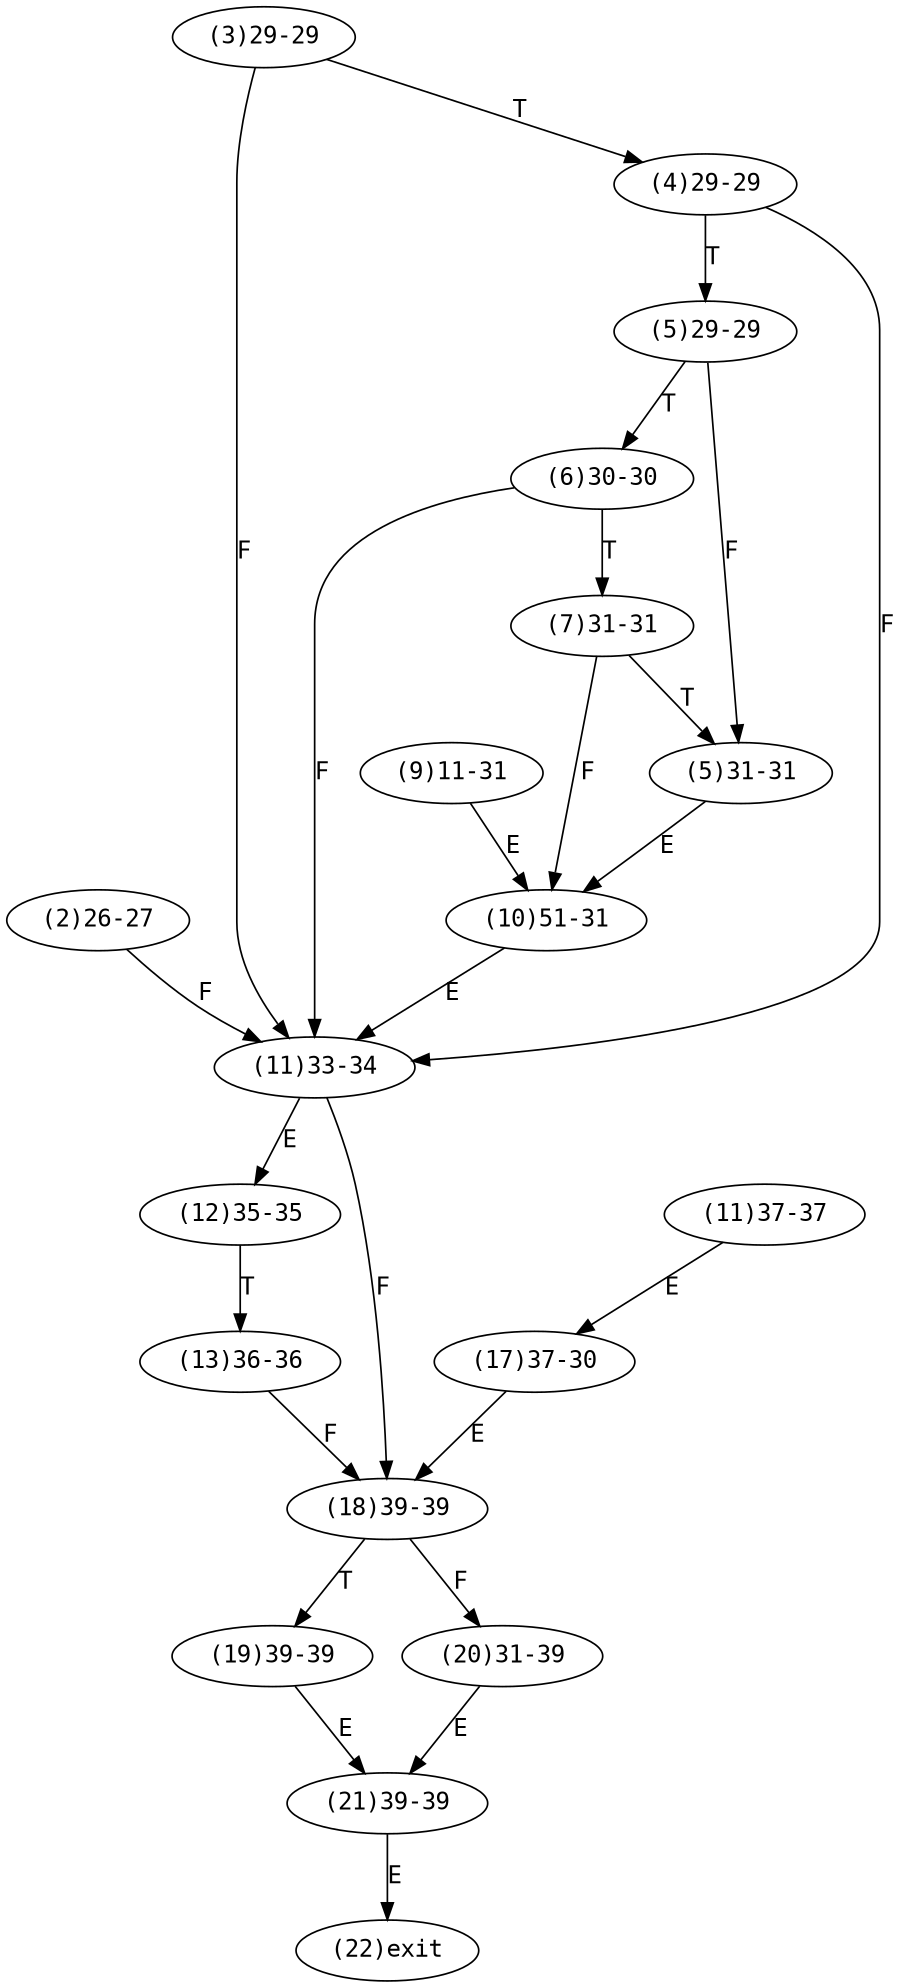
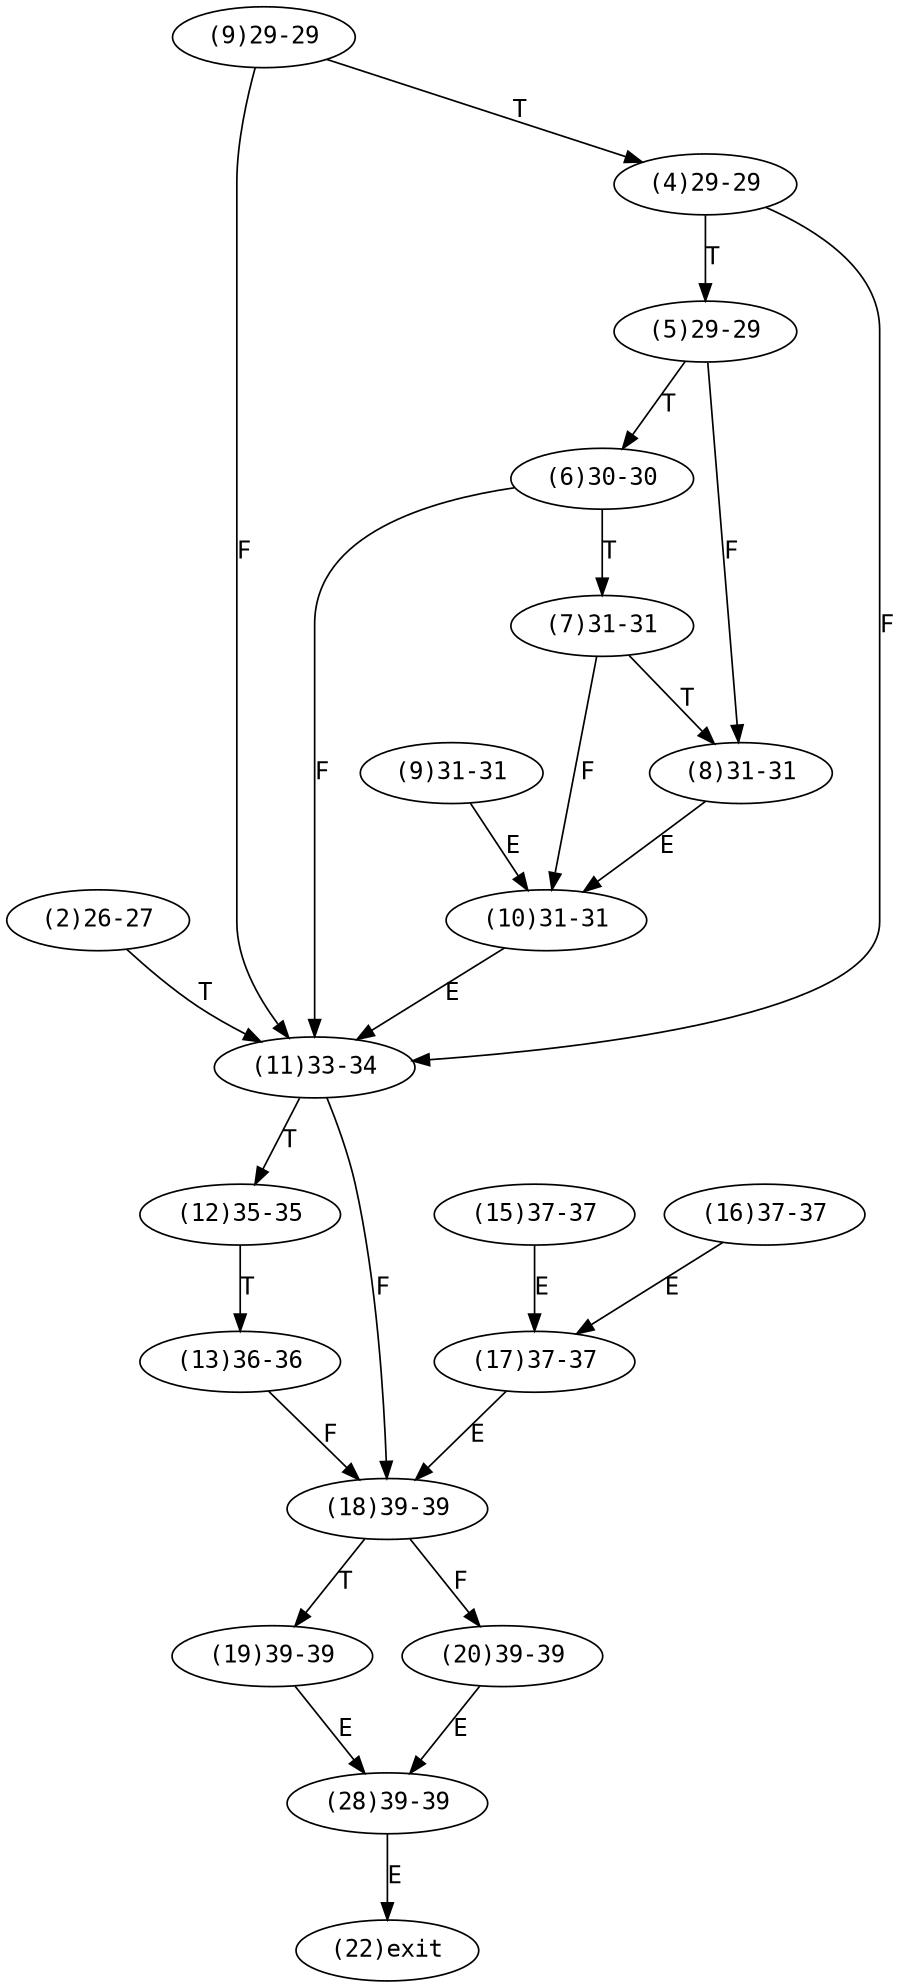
(264, 37) -> (264, 37)
(452, 773) -> (452, 773)
(741, 773) -> (741, 773)
(546, 920) -> (546, 920)
(206, 994) -> (206, 994)
(290, 1141) -> (290, 1141)
none -> (535, 1215)
(765, 1215) -> (765, 1215)
(535, 1362) -> (535, 1362)
(502, 1656) -> (502, 1656)
(387, 1803) -> (387, 1803)
